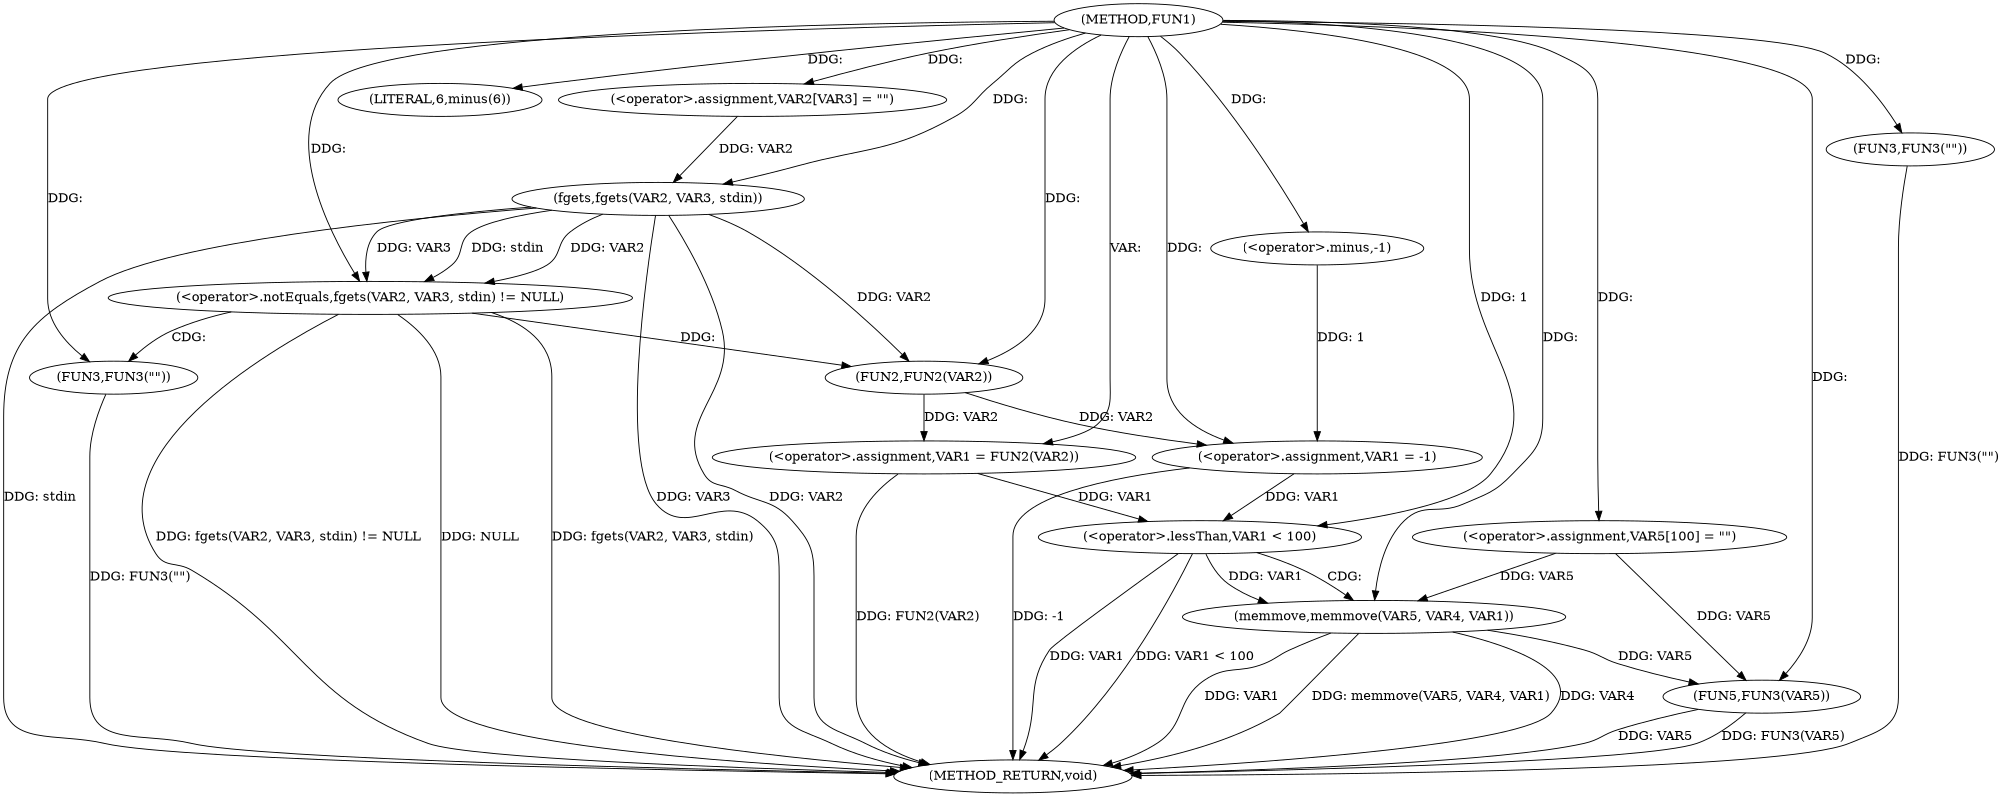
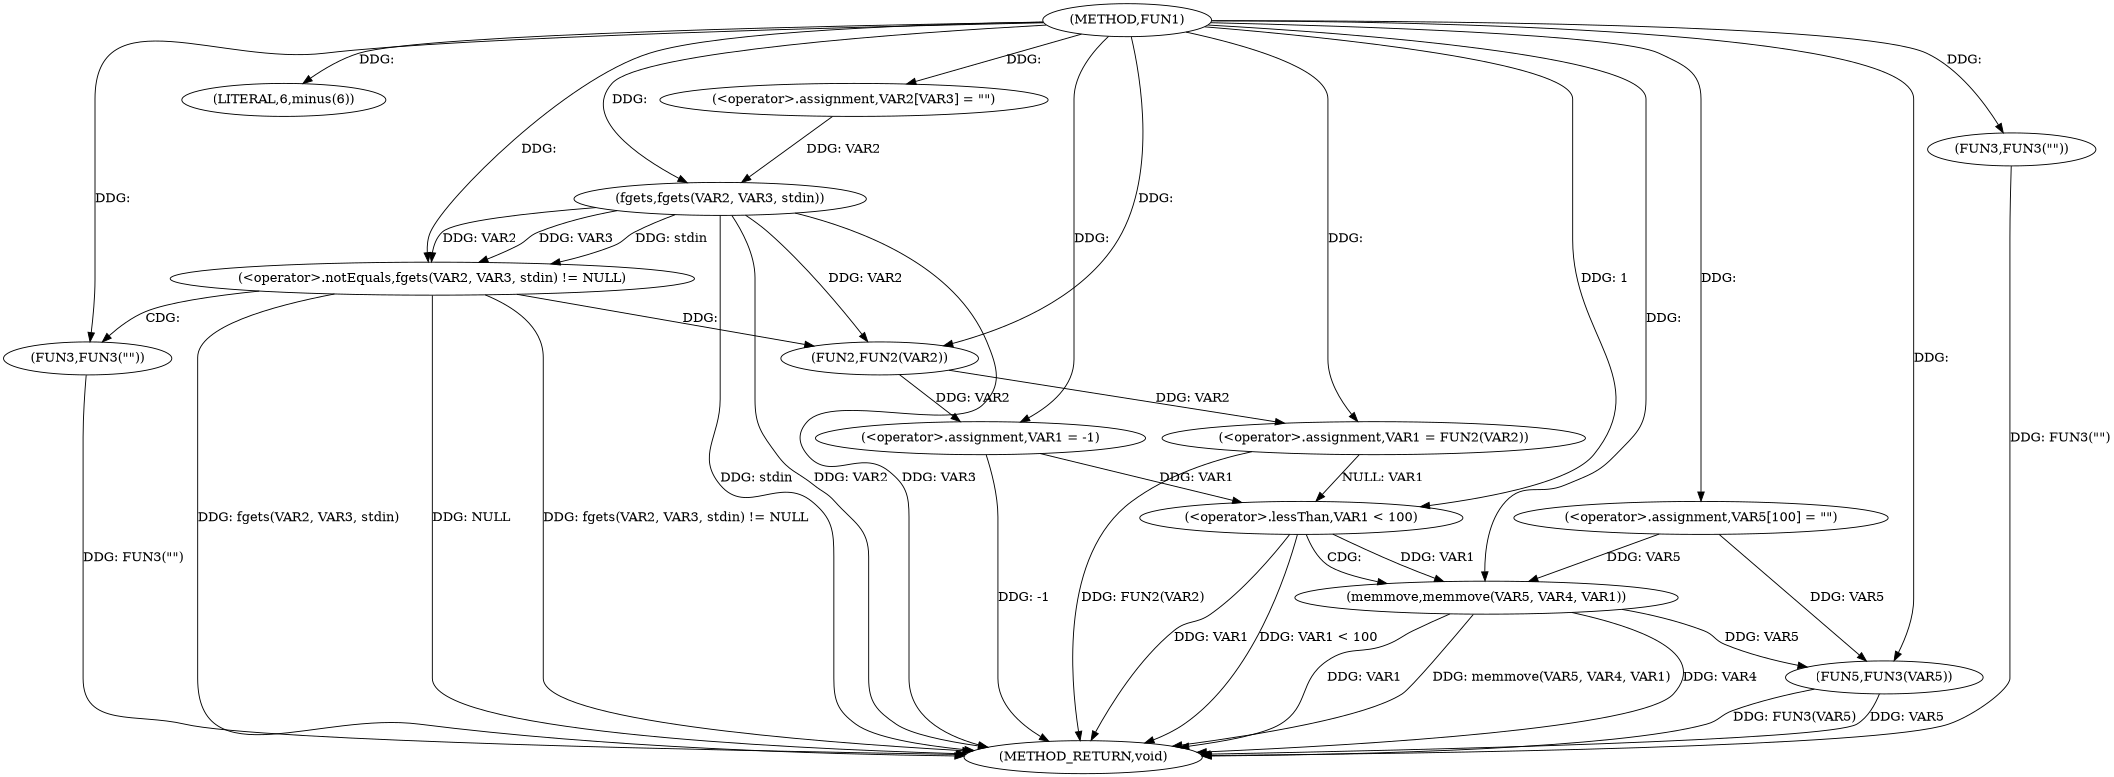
(1128, 248) -> (1348, 239)
(1317, 248) -> none
(1116, 497) -> (1383, 478)
